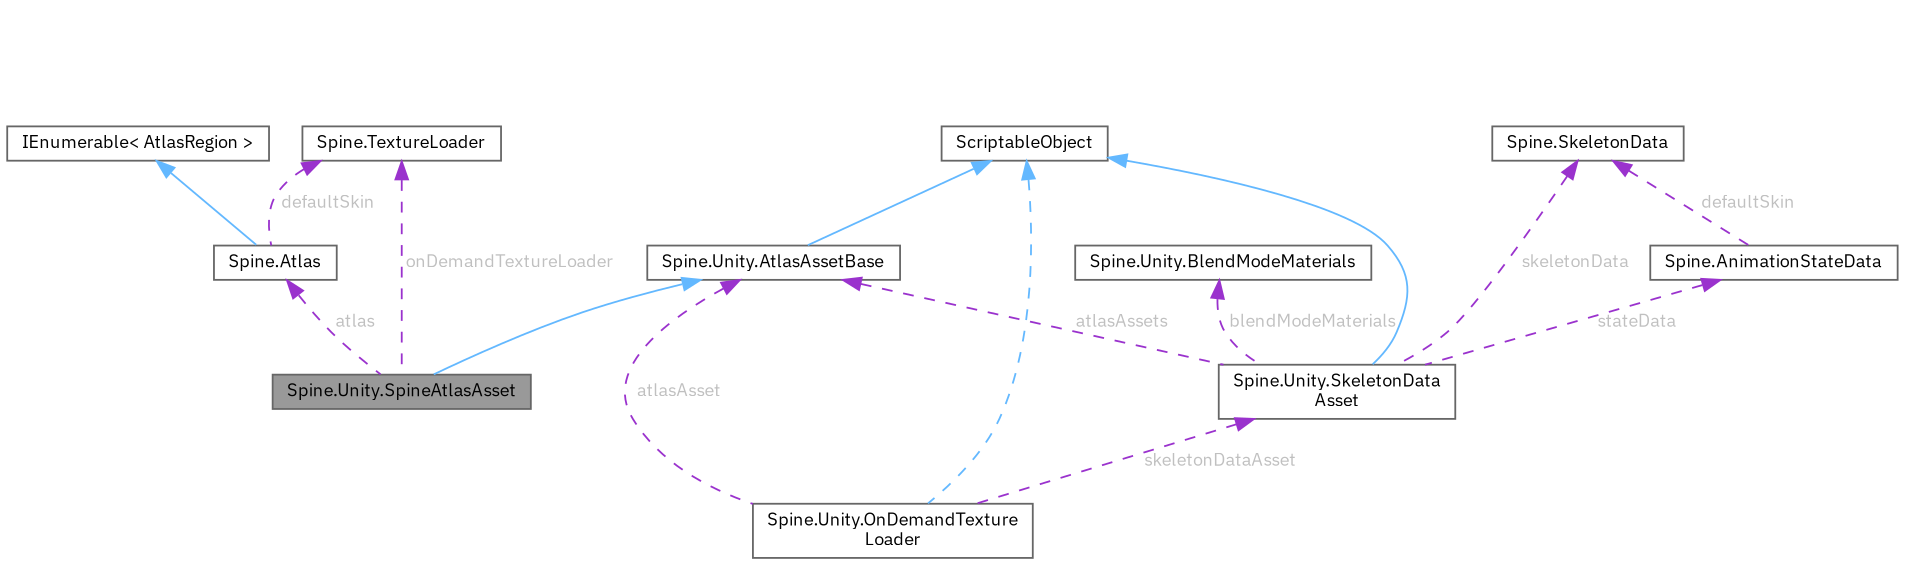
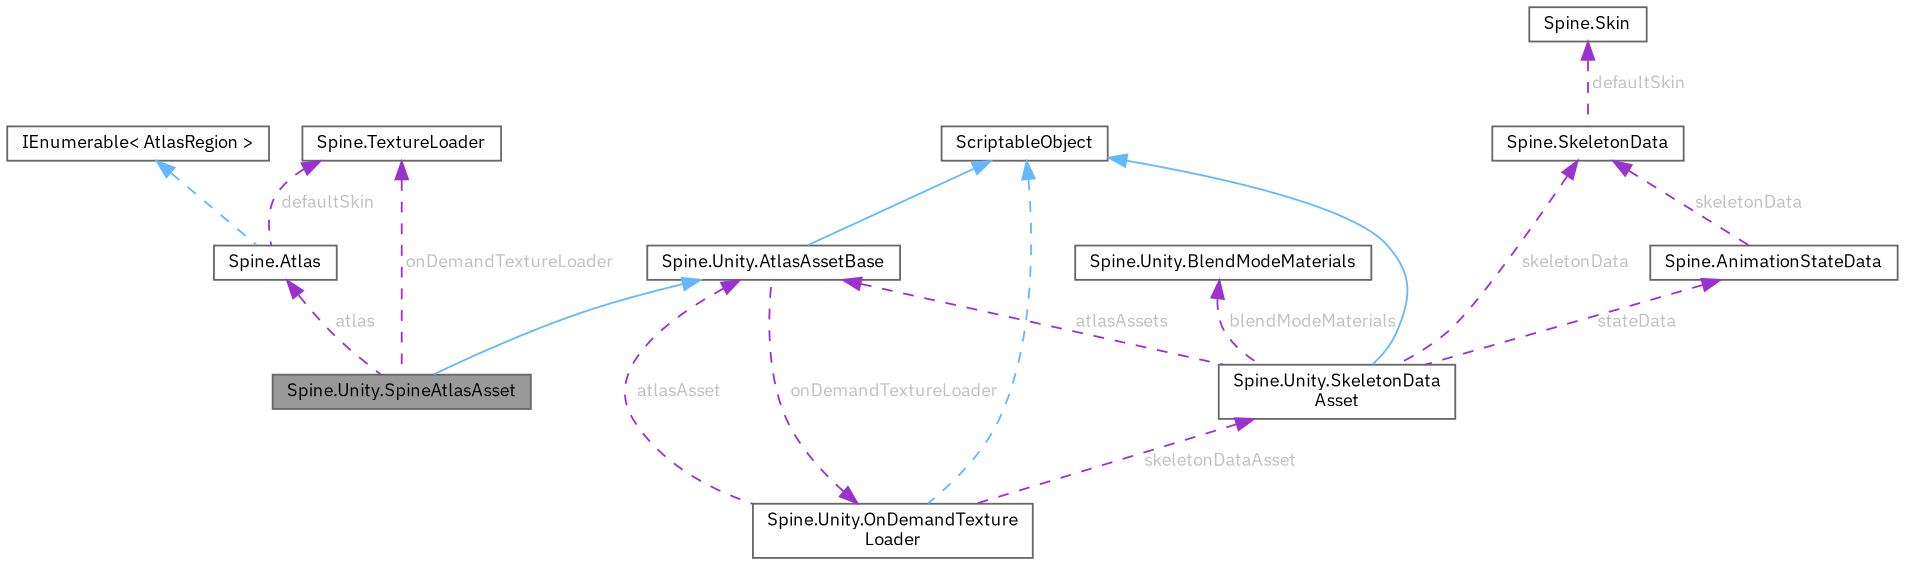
none -> (1588, 24)
(1747, 203) -> (1747, 203)
(214, 209) -> (214, 209)
none -> (778, 397)
